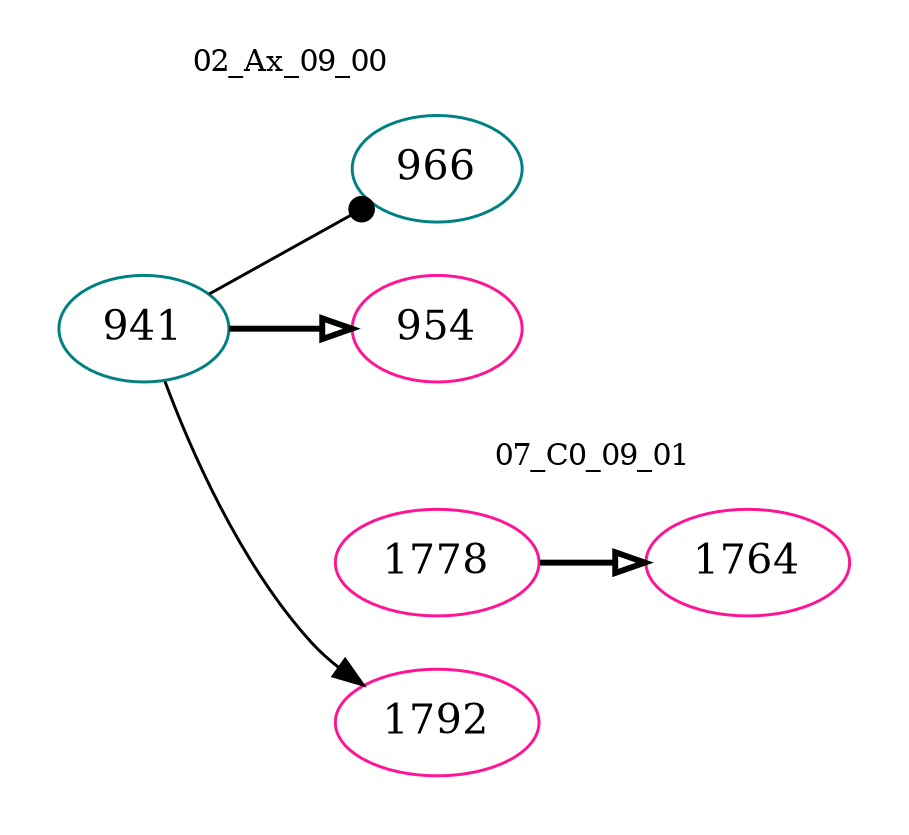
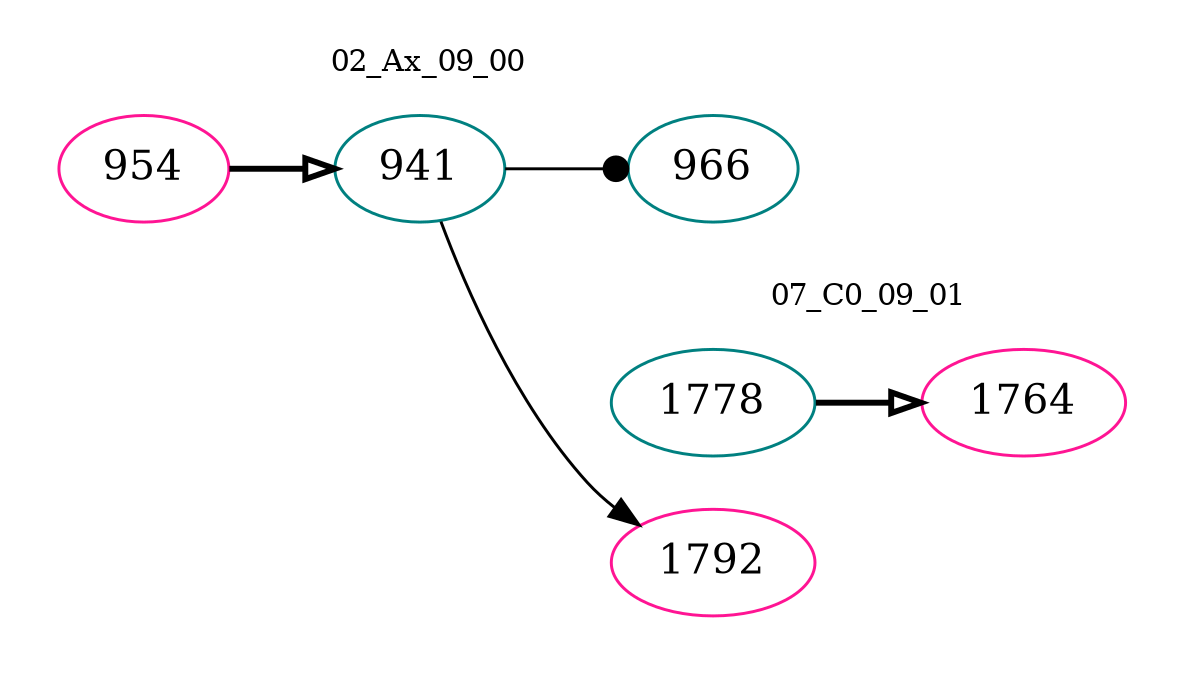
(276, 329) -> (267, 169)
(437, 563) -> (713, 403)
